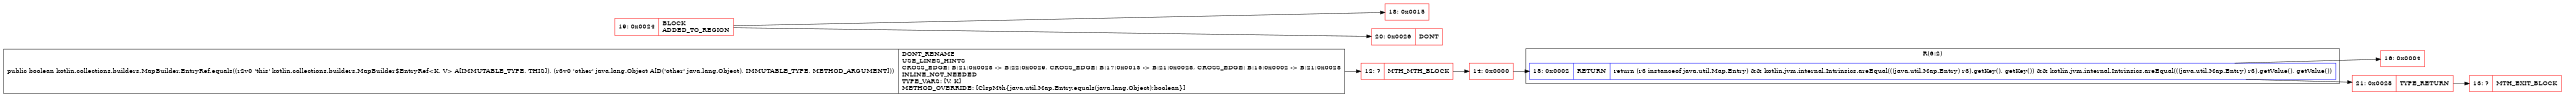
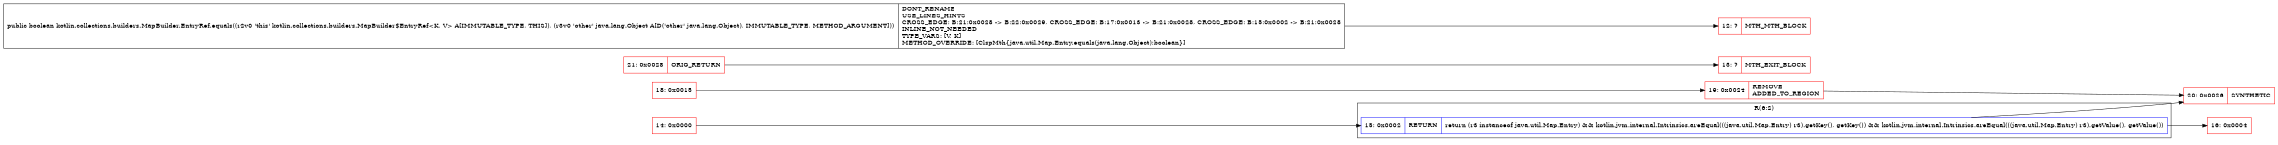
(1057, 19) -> (1198, 90)
(674, 23) -> (1768, 87)
(1429, 37) -> (2251, 96)
(1459, 71) -> none
(2297, 81) -> (2075, 111)
(2425, 83) -> (696, 65)
